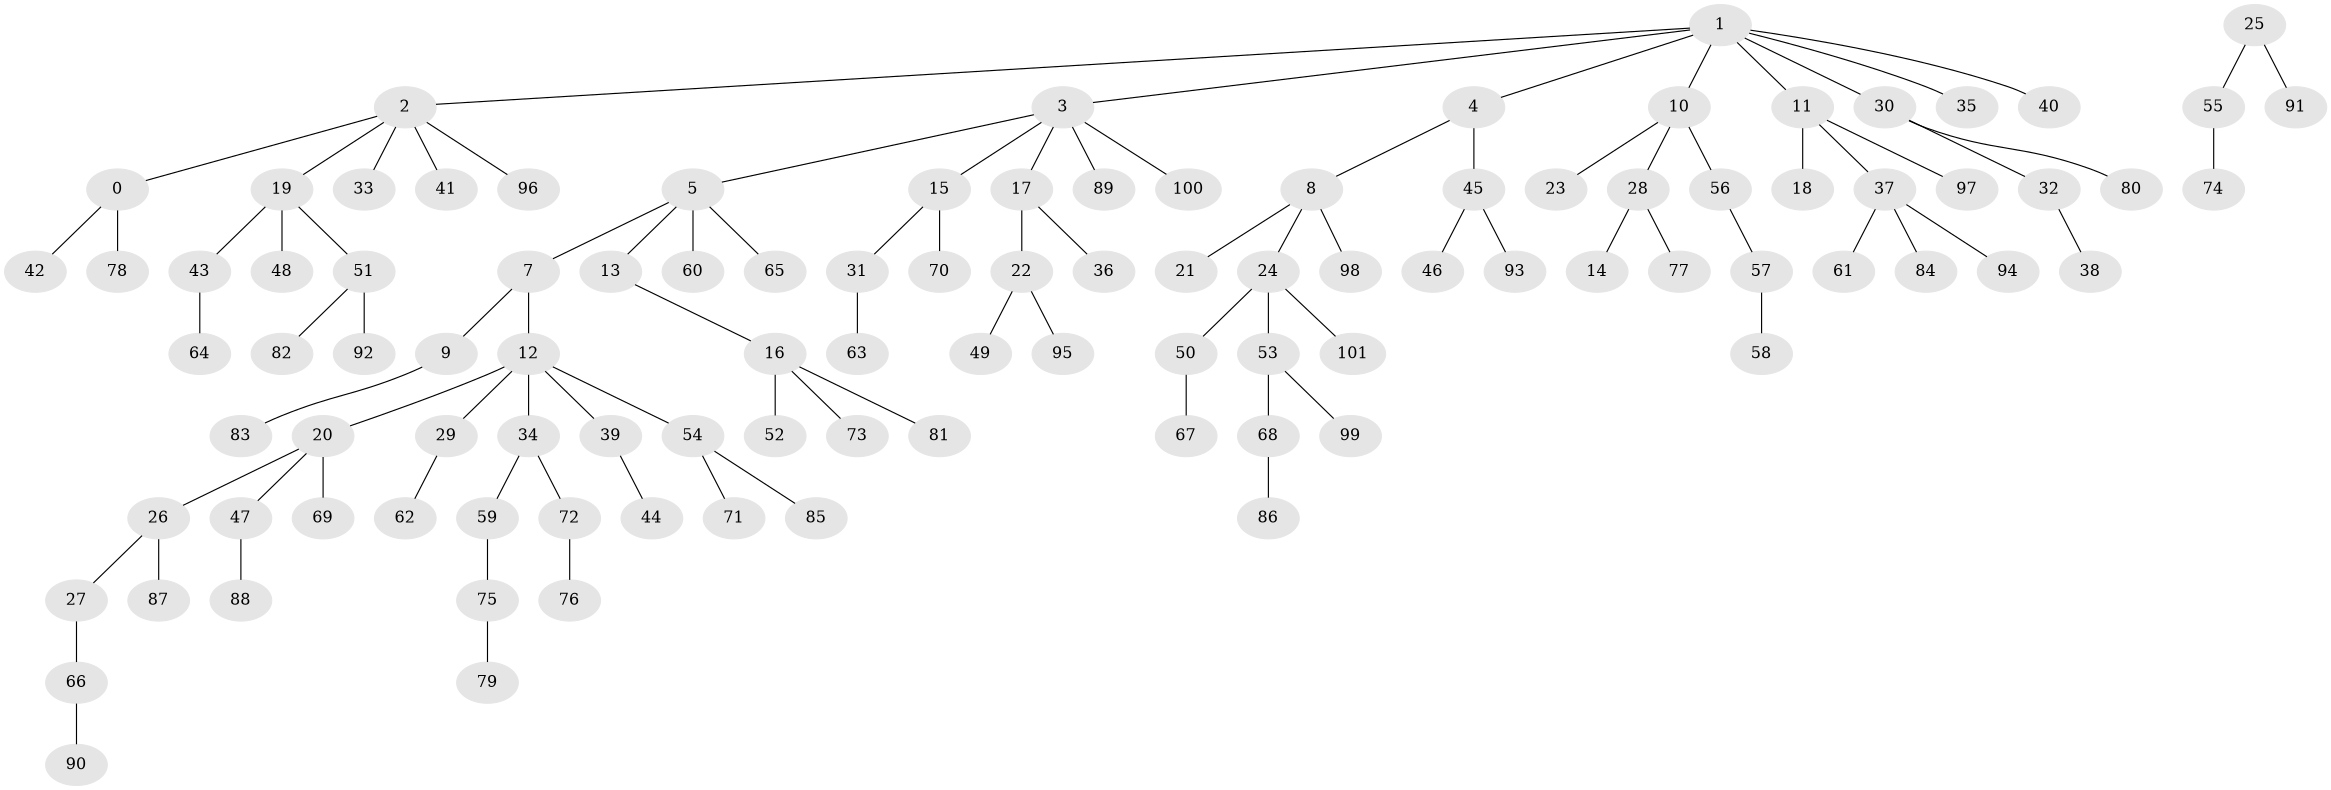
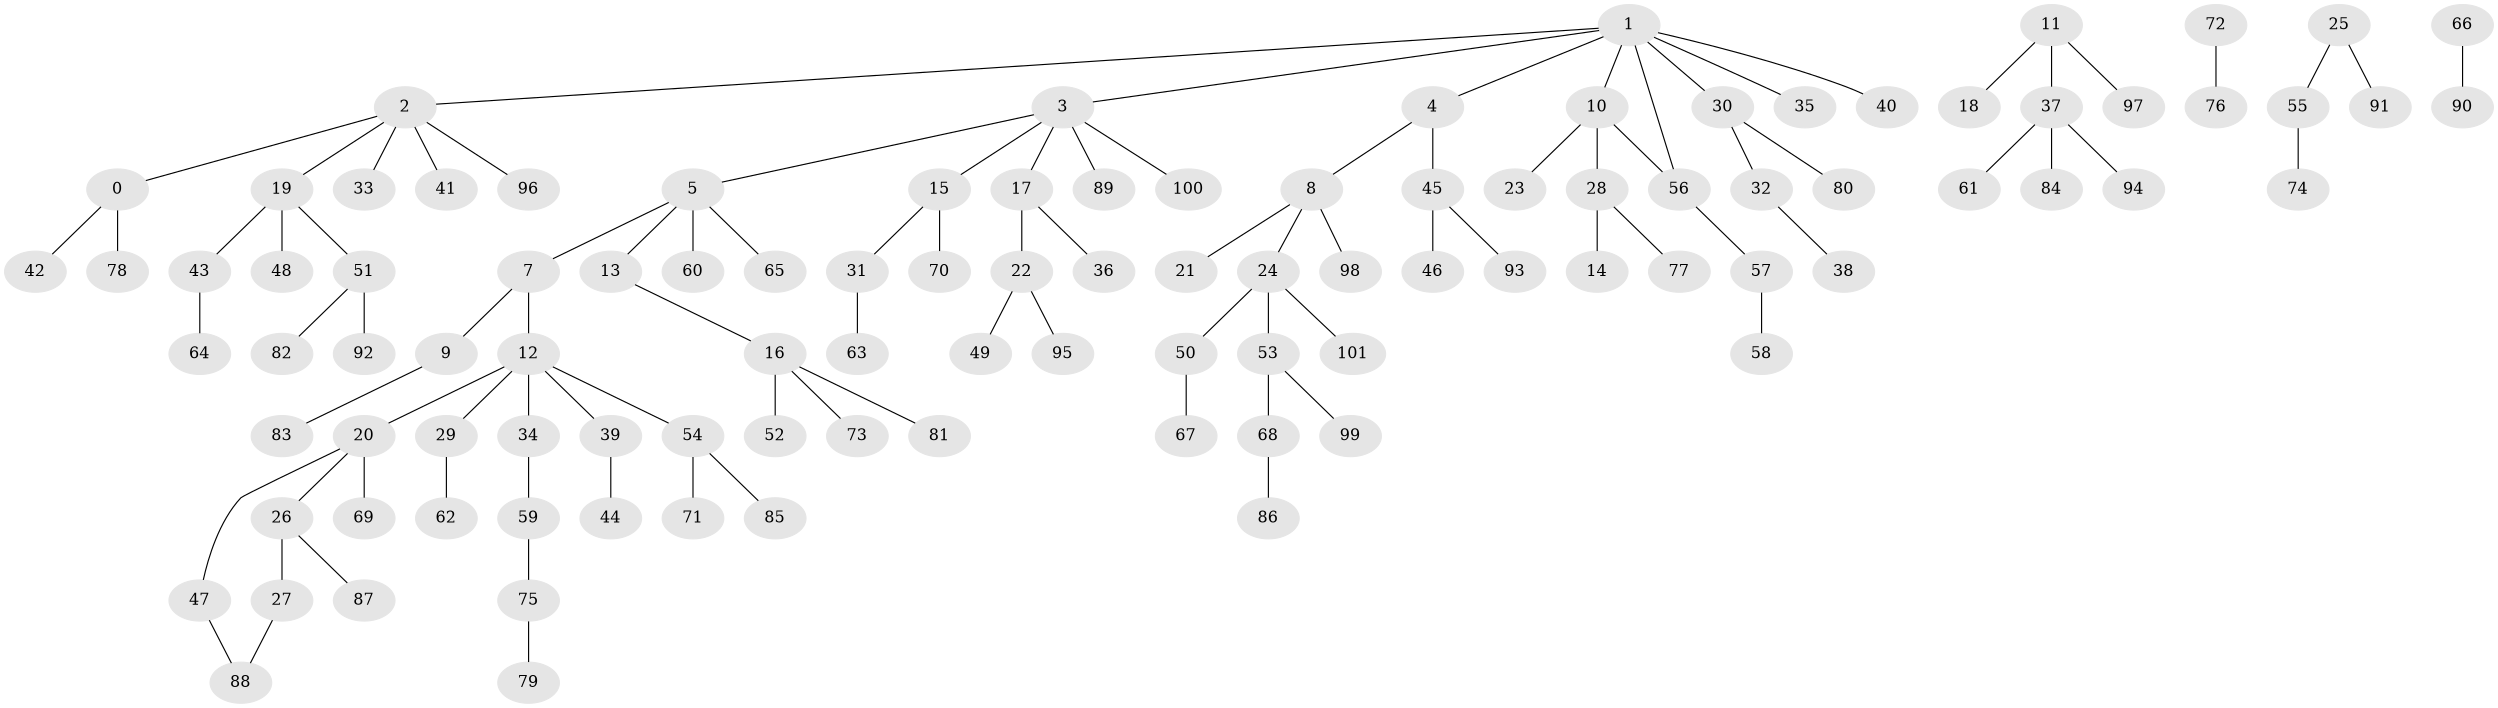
(1761, 66) -> (1654, 107)
(549, 477) -> none
(76, 642) -> (261, 642)
